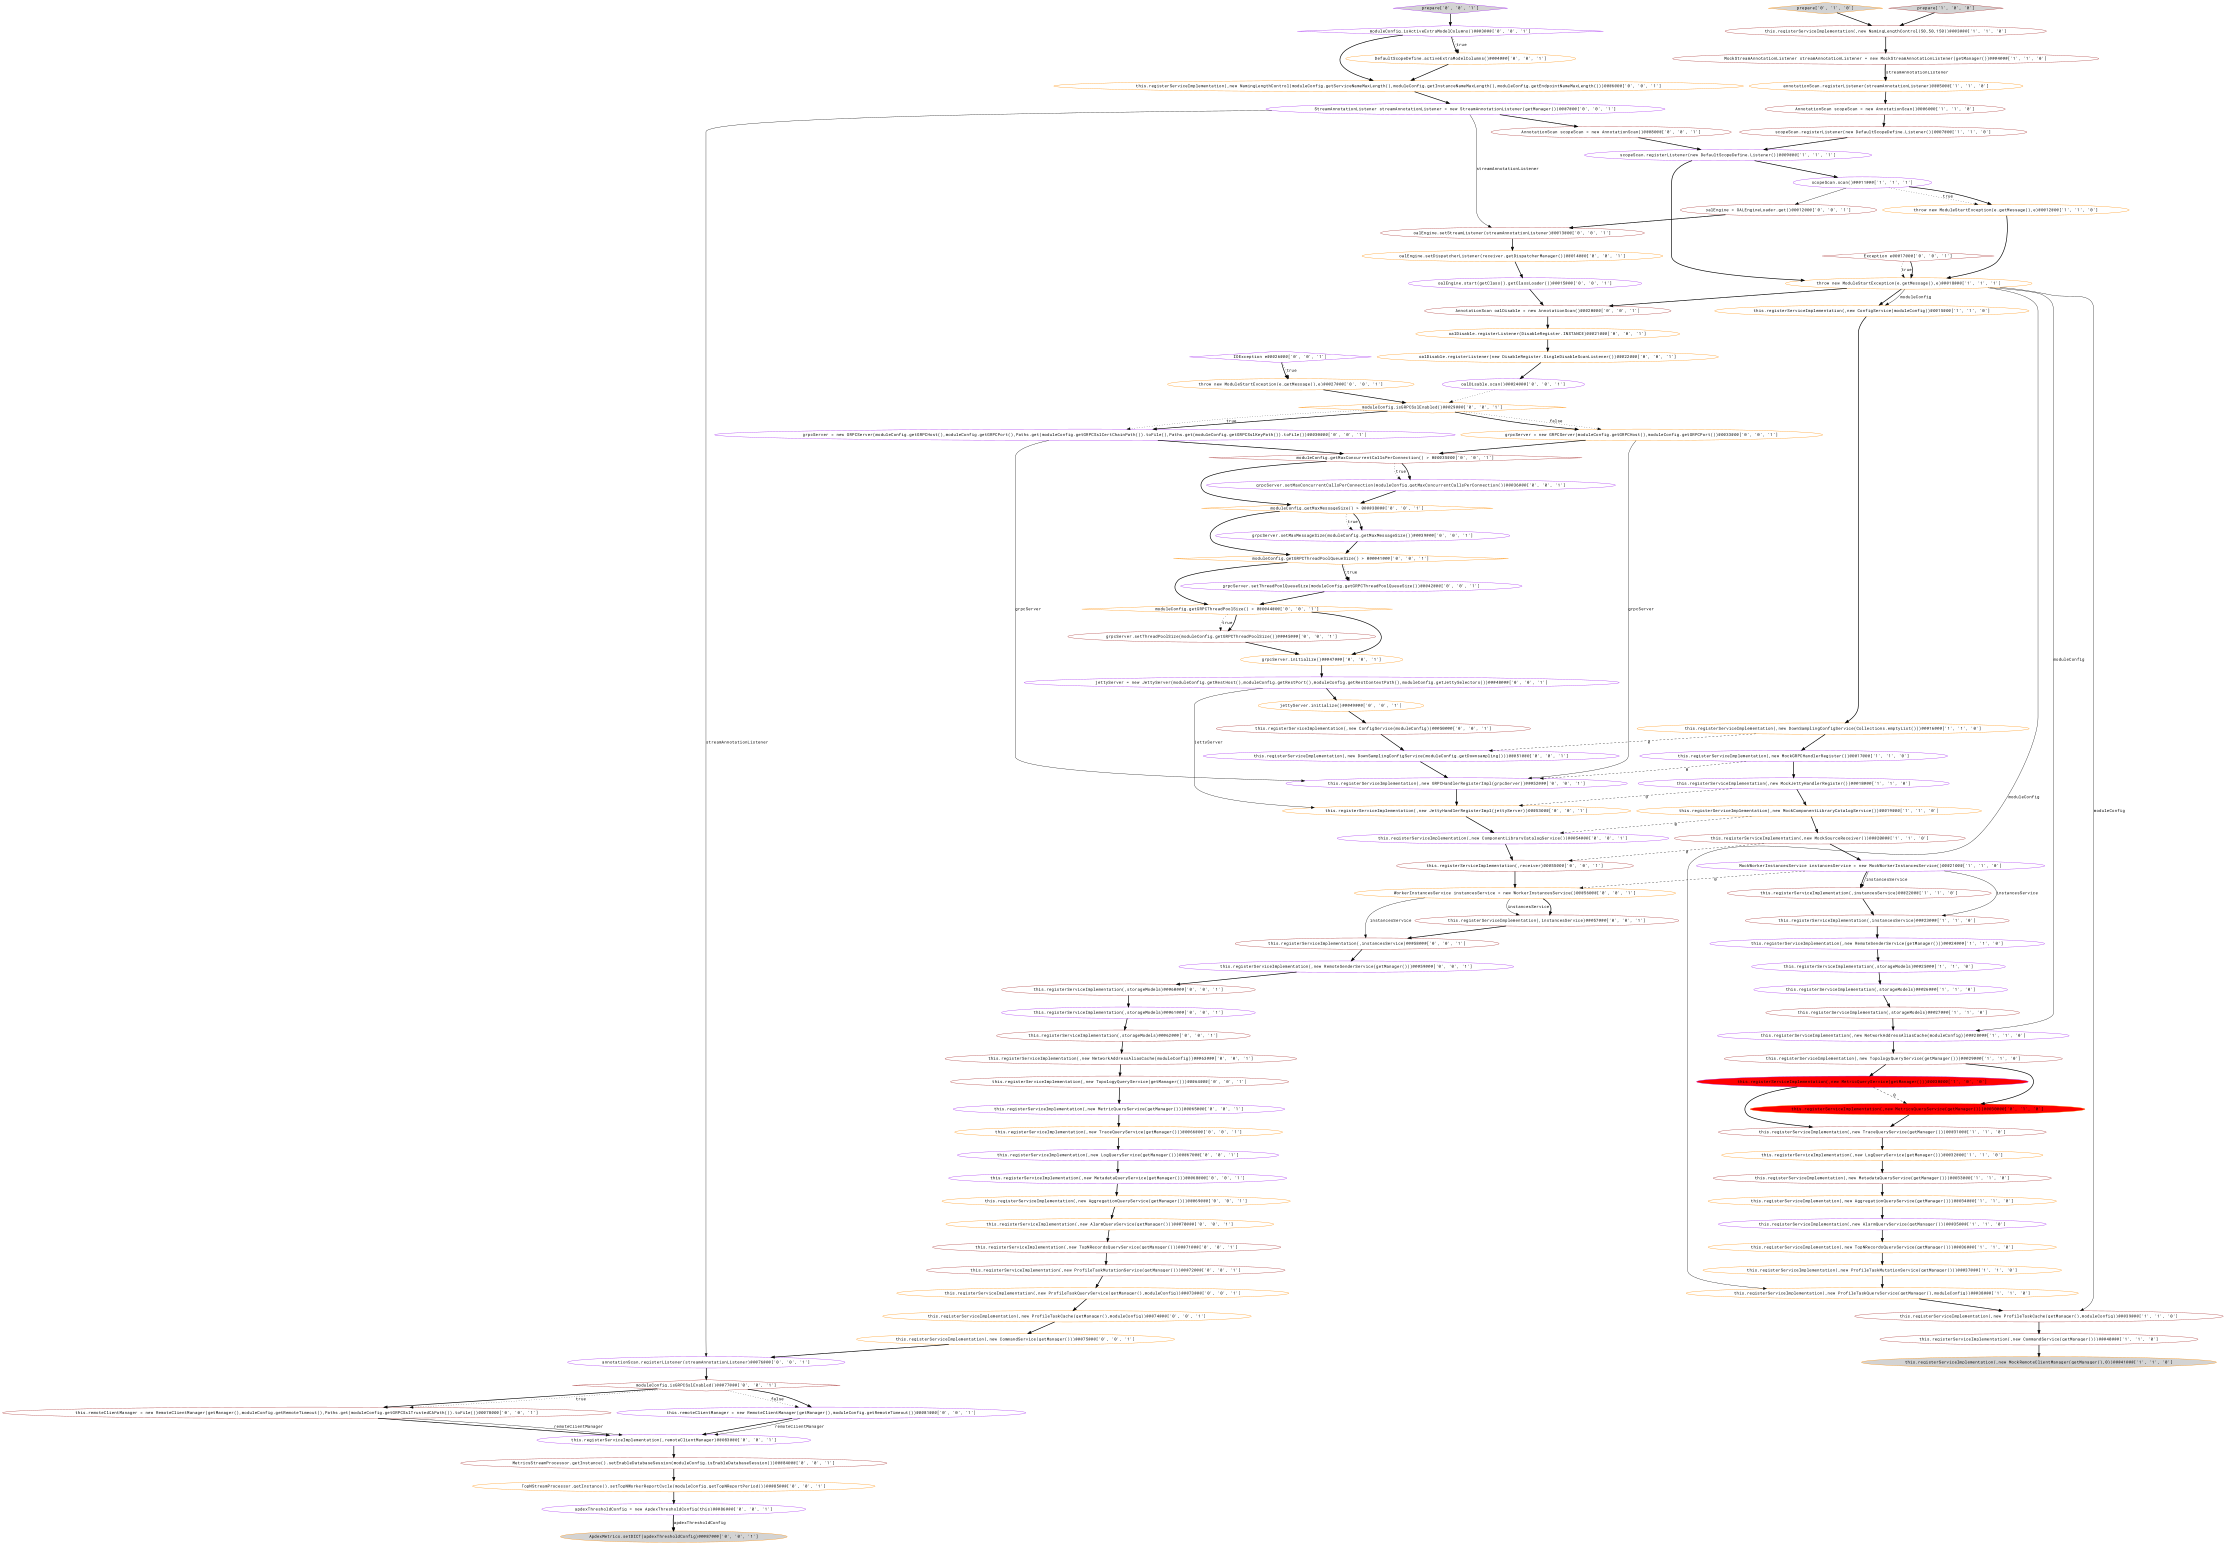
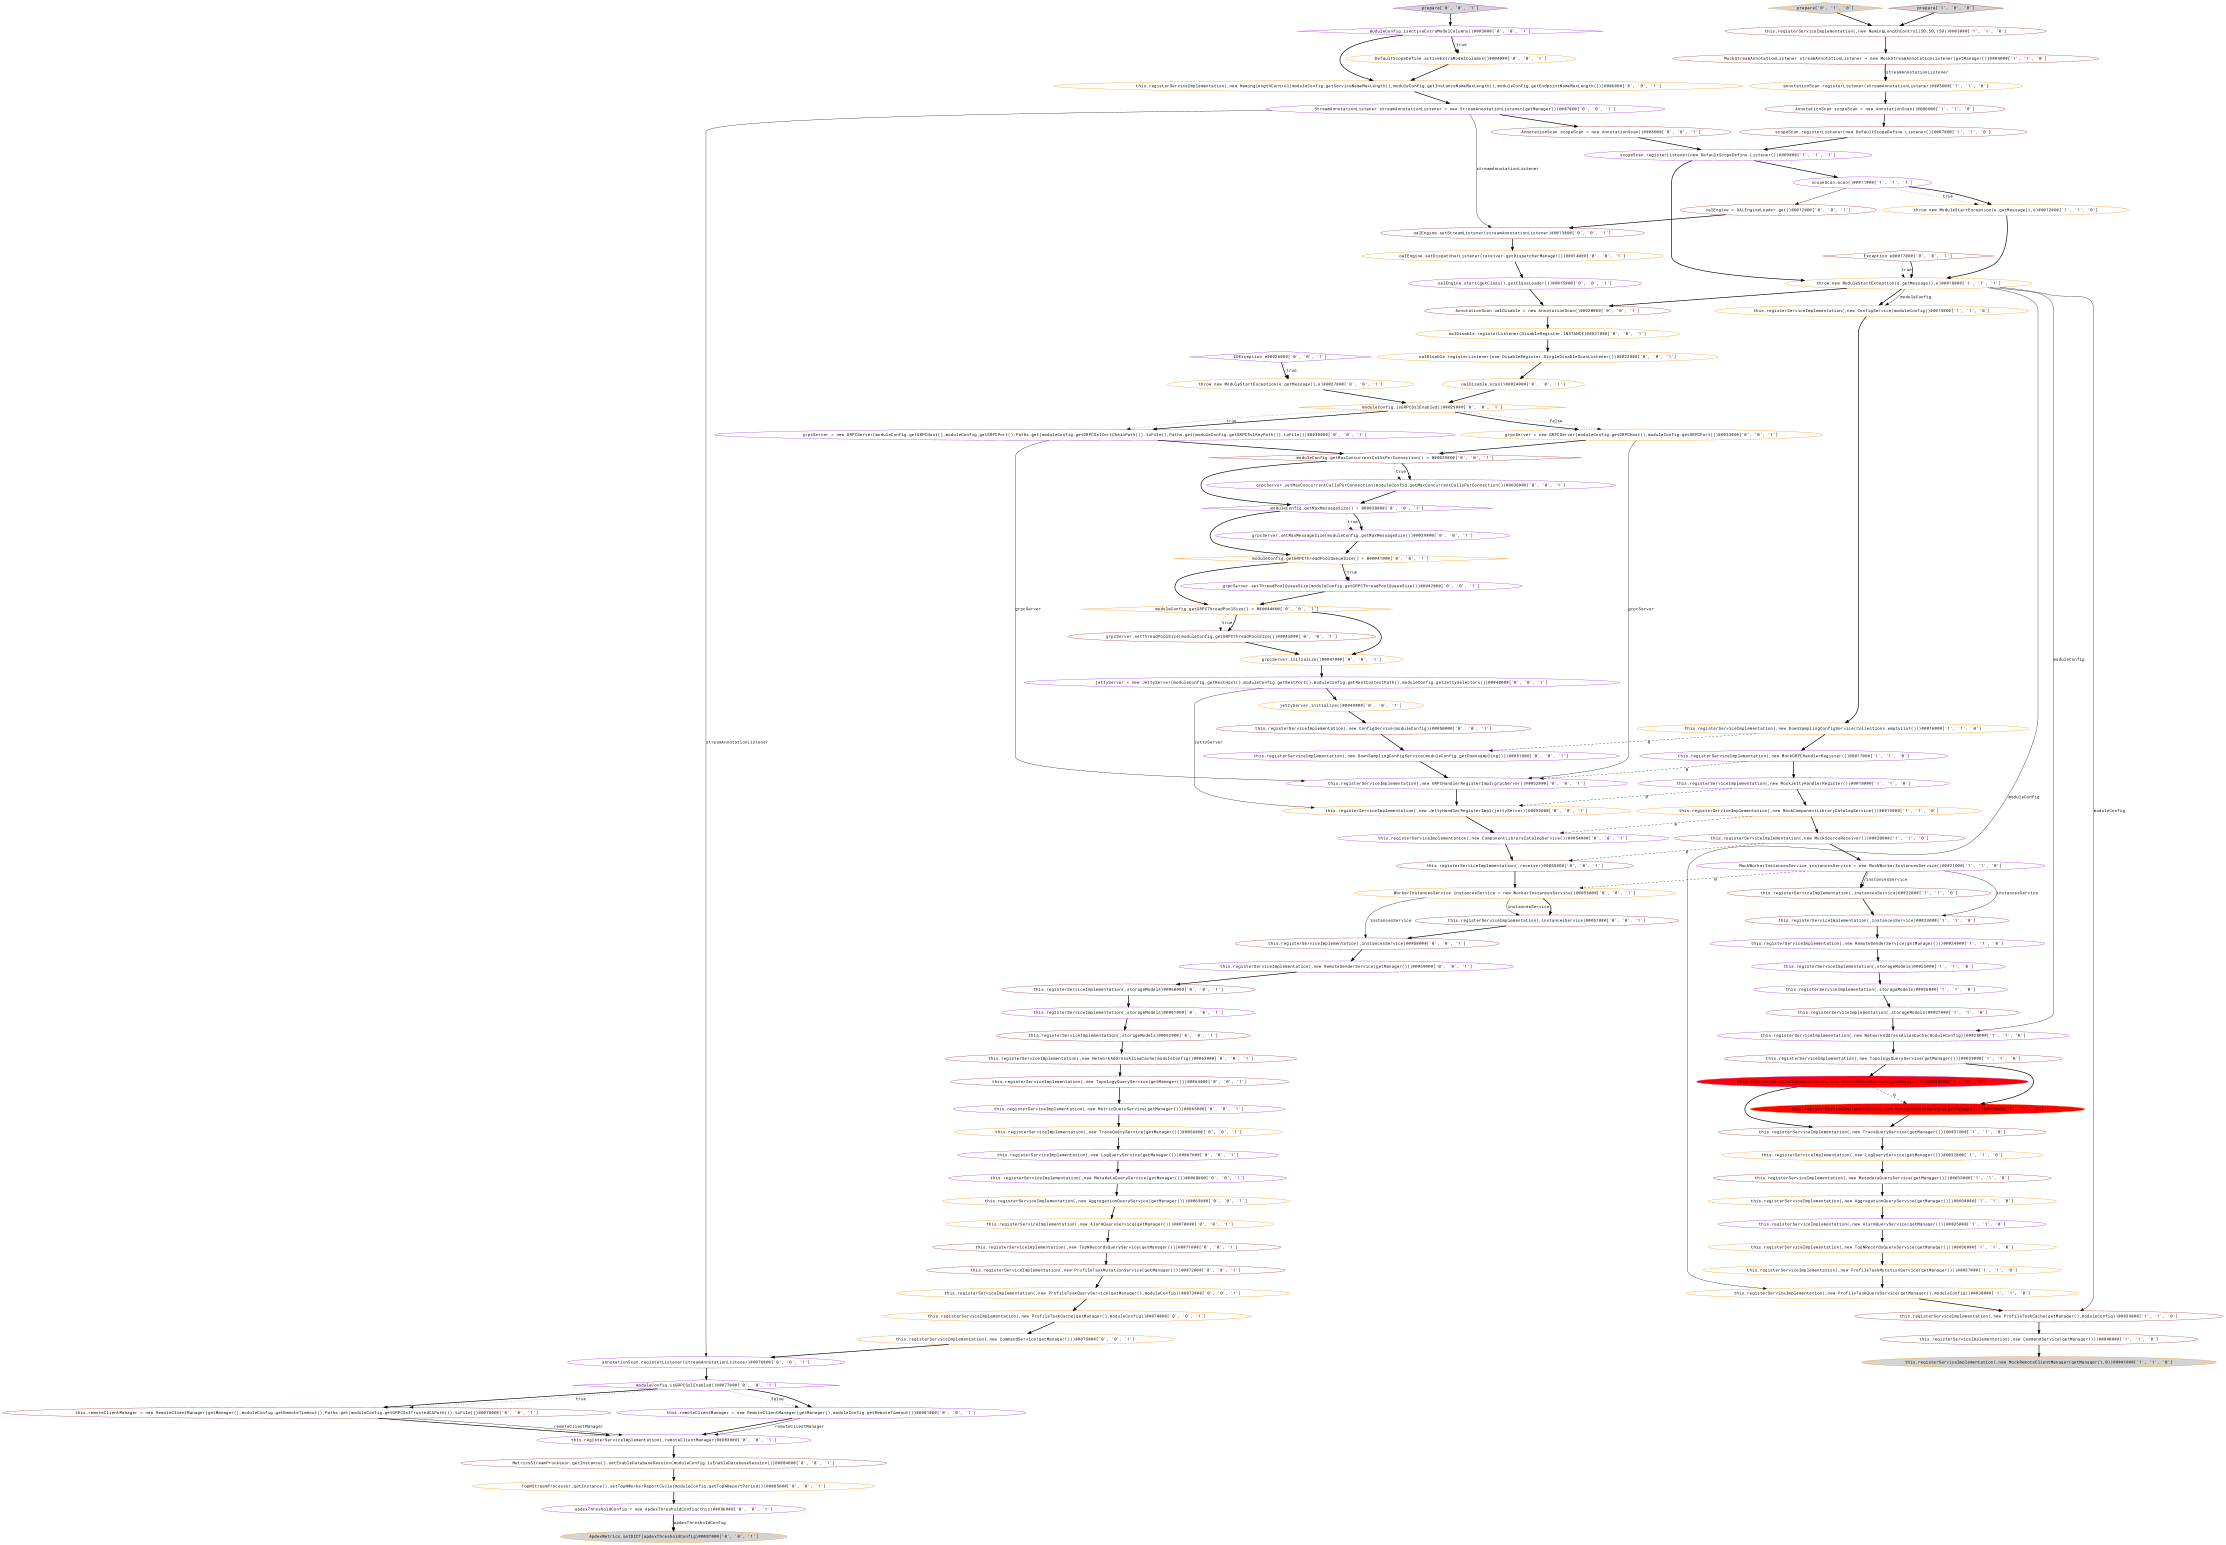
(1513, 384) -> (1513, 384)
(1474, 396) -> (1474, 396)
(1347, 508) -> (1347, 508)
(706, 1385) -> (706, 1385)
